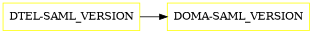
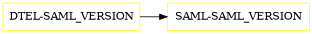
(238, 17) -> (238, 17)
